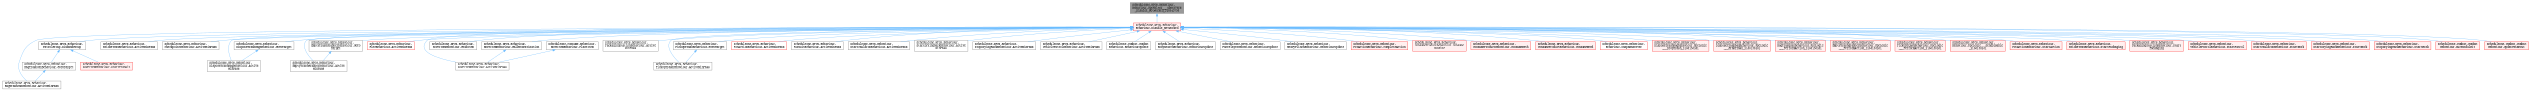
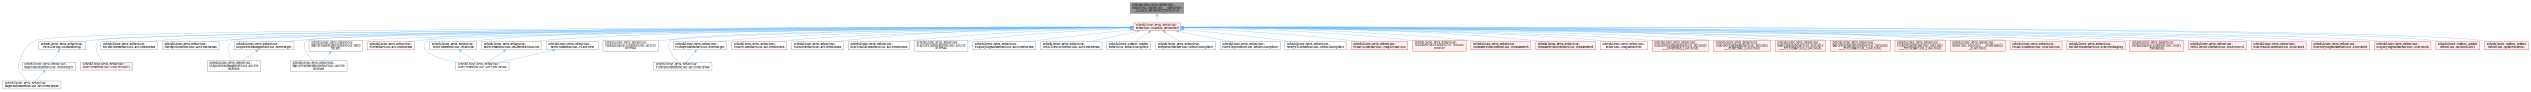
(572, 46) -> (572, 46)
(86, 56) -> (602, 30)
none -> (469, 57)
(106, 66) -> (106, 66)
